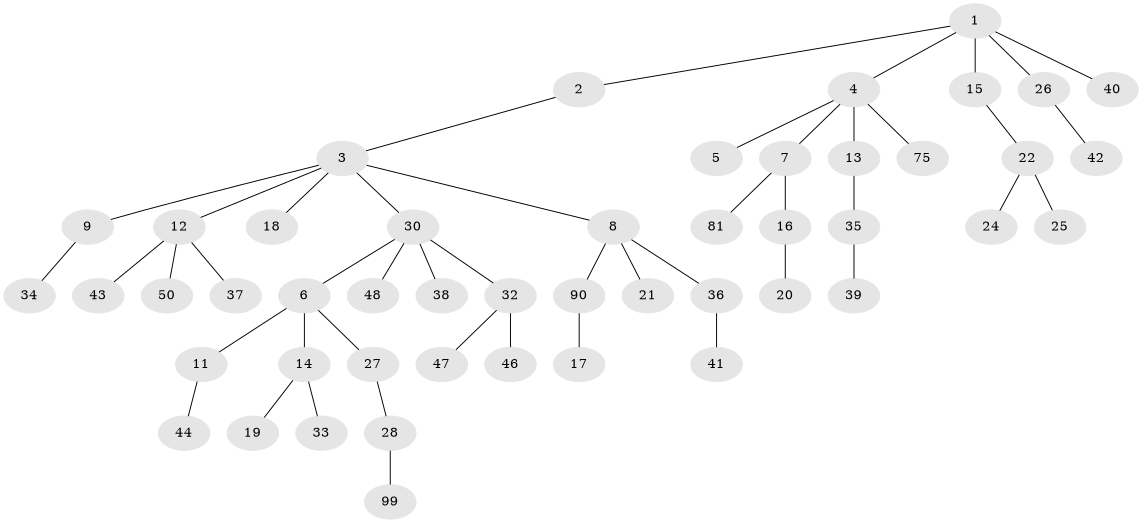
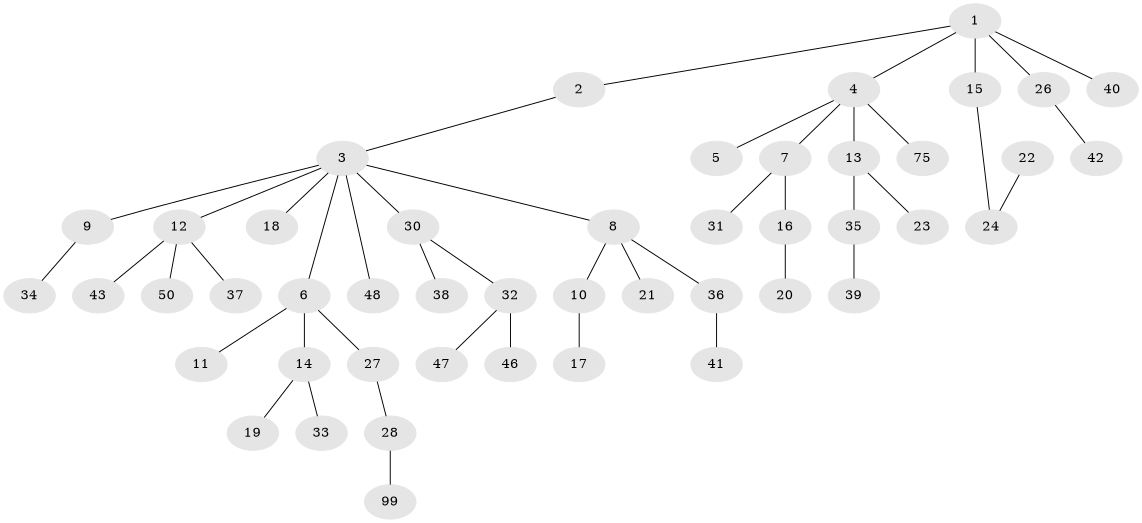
(1001, 124) -> (983, 158)
(717, 227) -> (717, 227)
none -> (923, 227)
(1060, 227) -> none
(359, 261) -> (323, 227)
(393, 261) -> (358, 227)
(579, 296) -> (579, 296)
(184, 433) -> none
